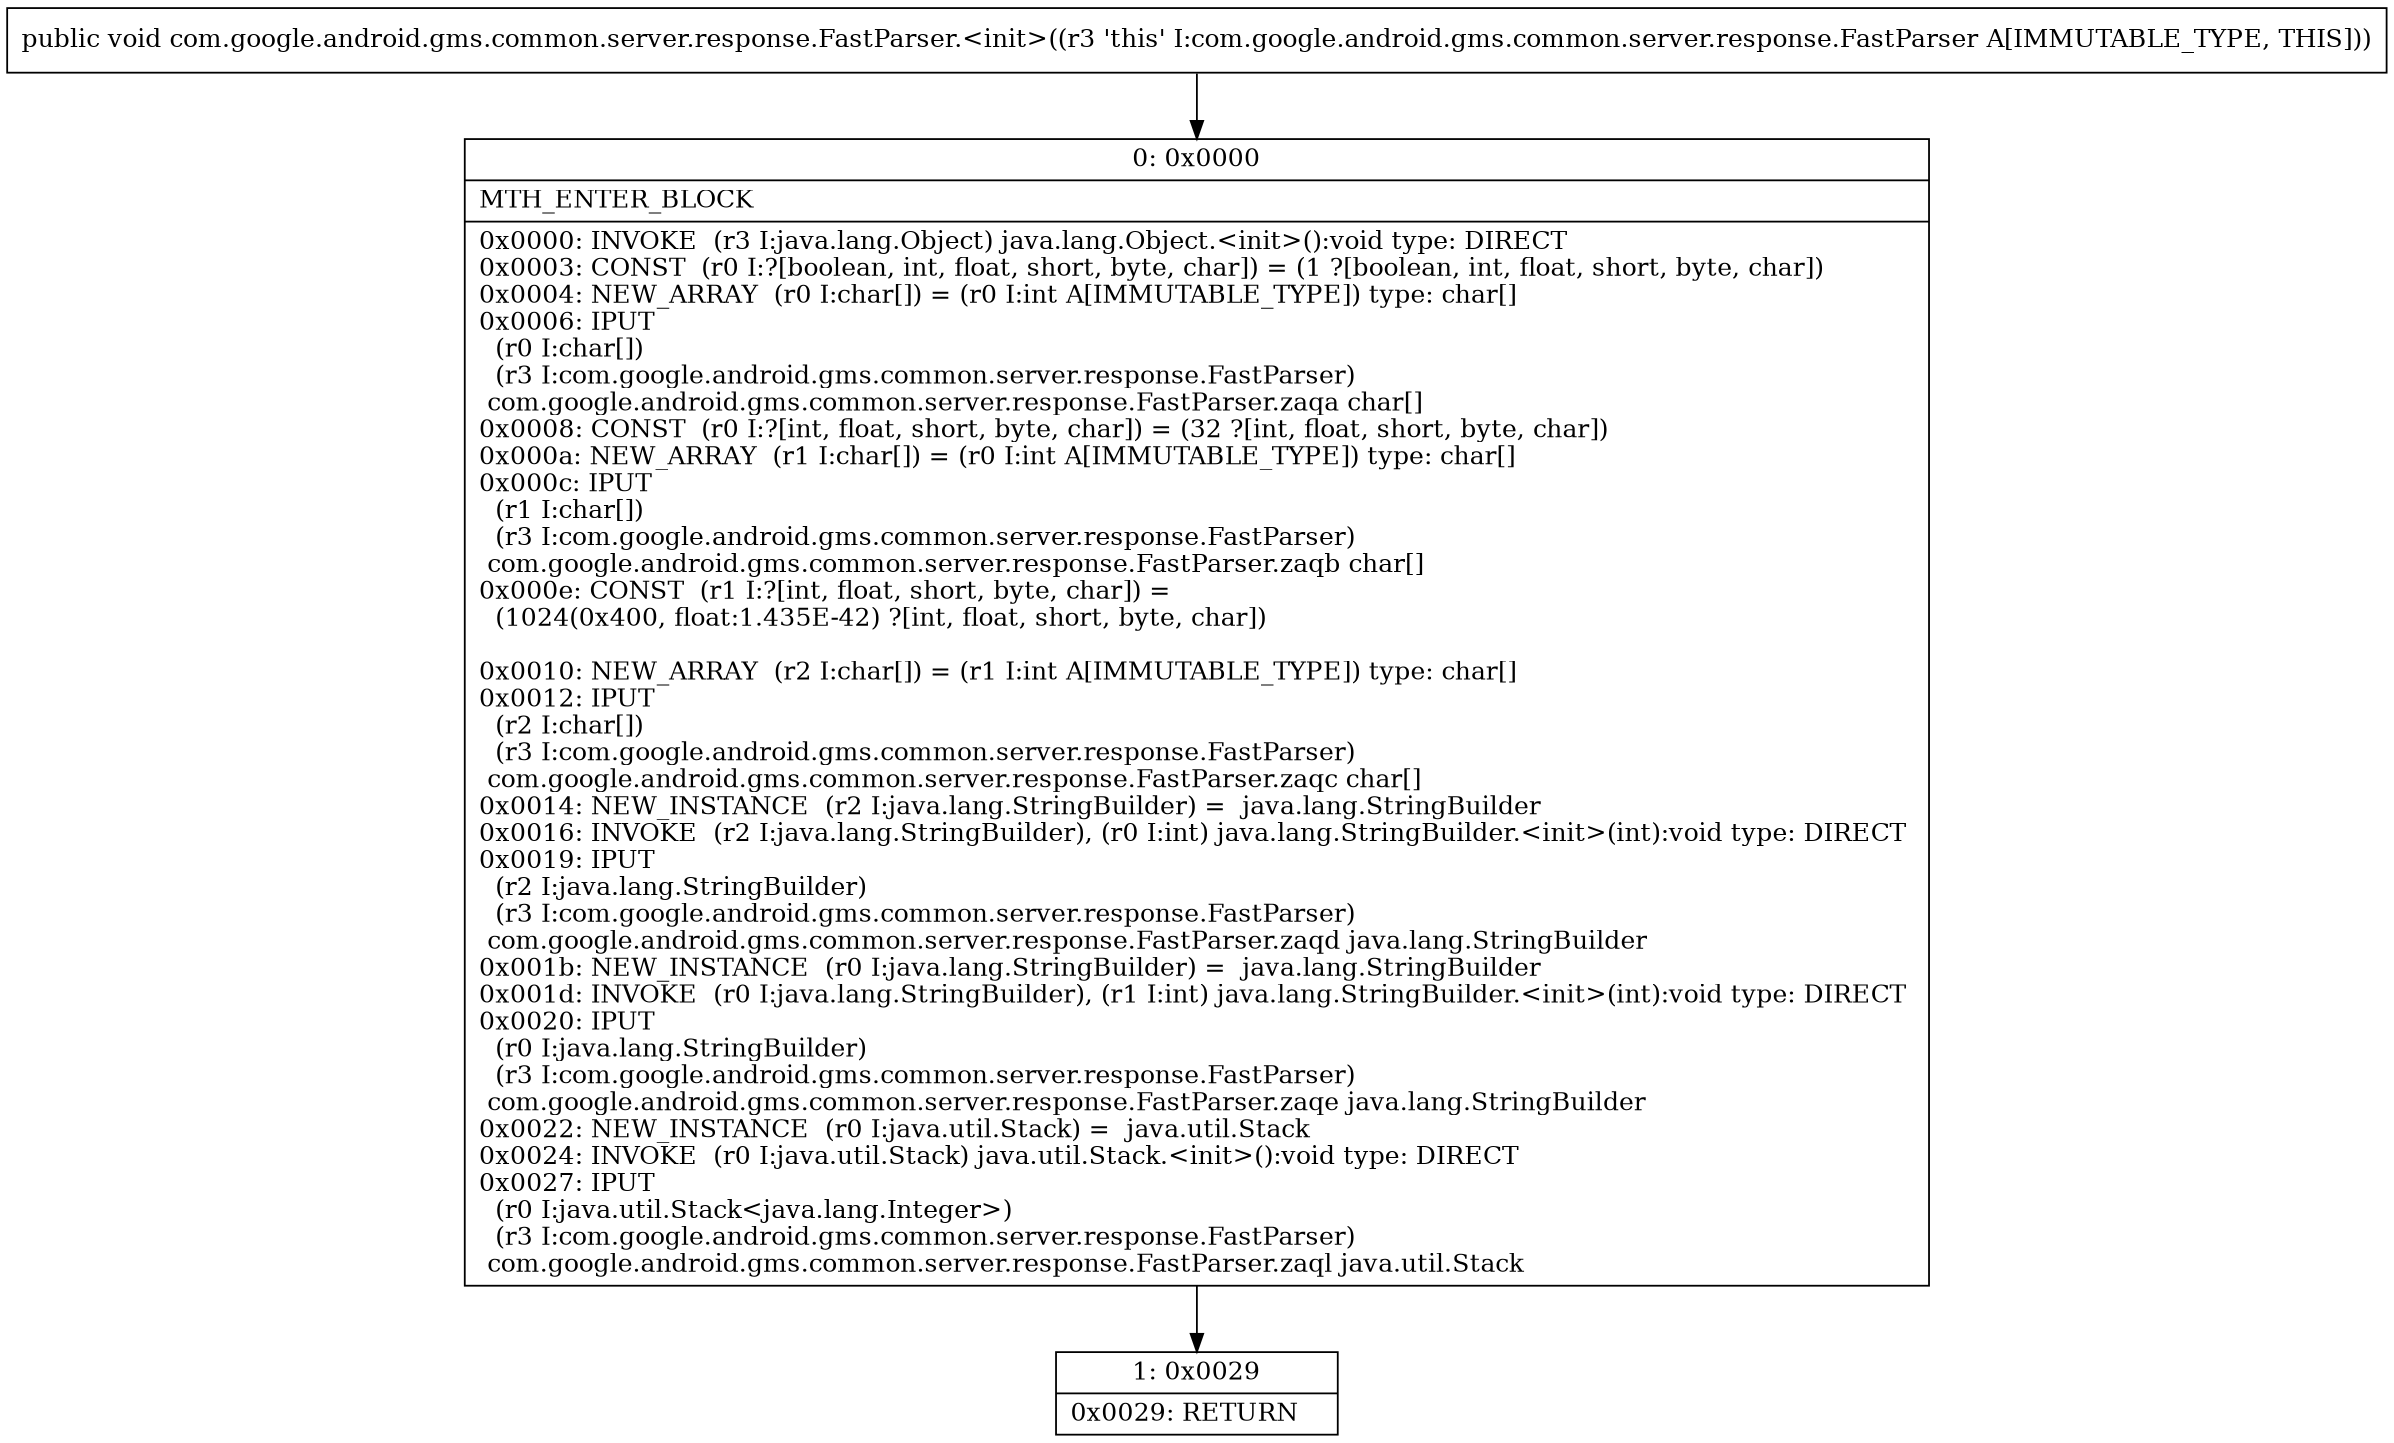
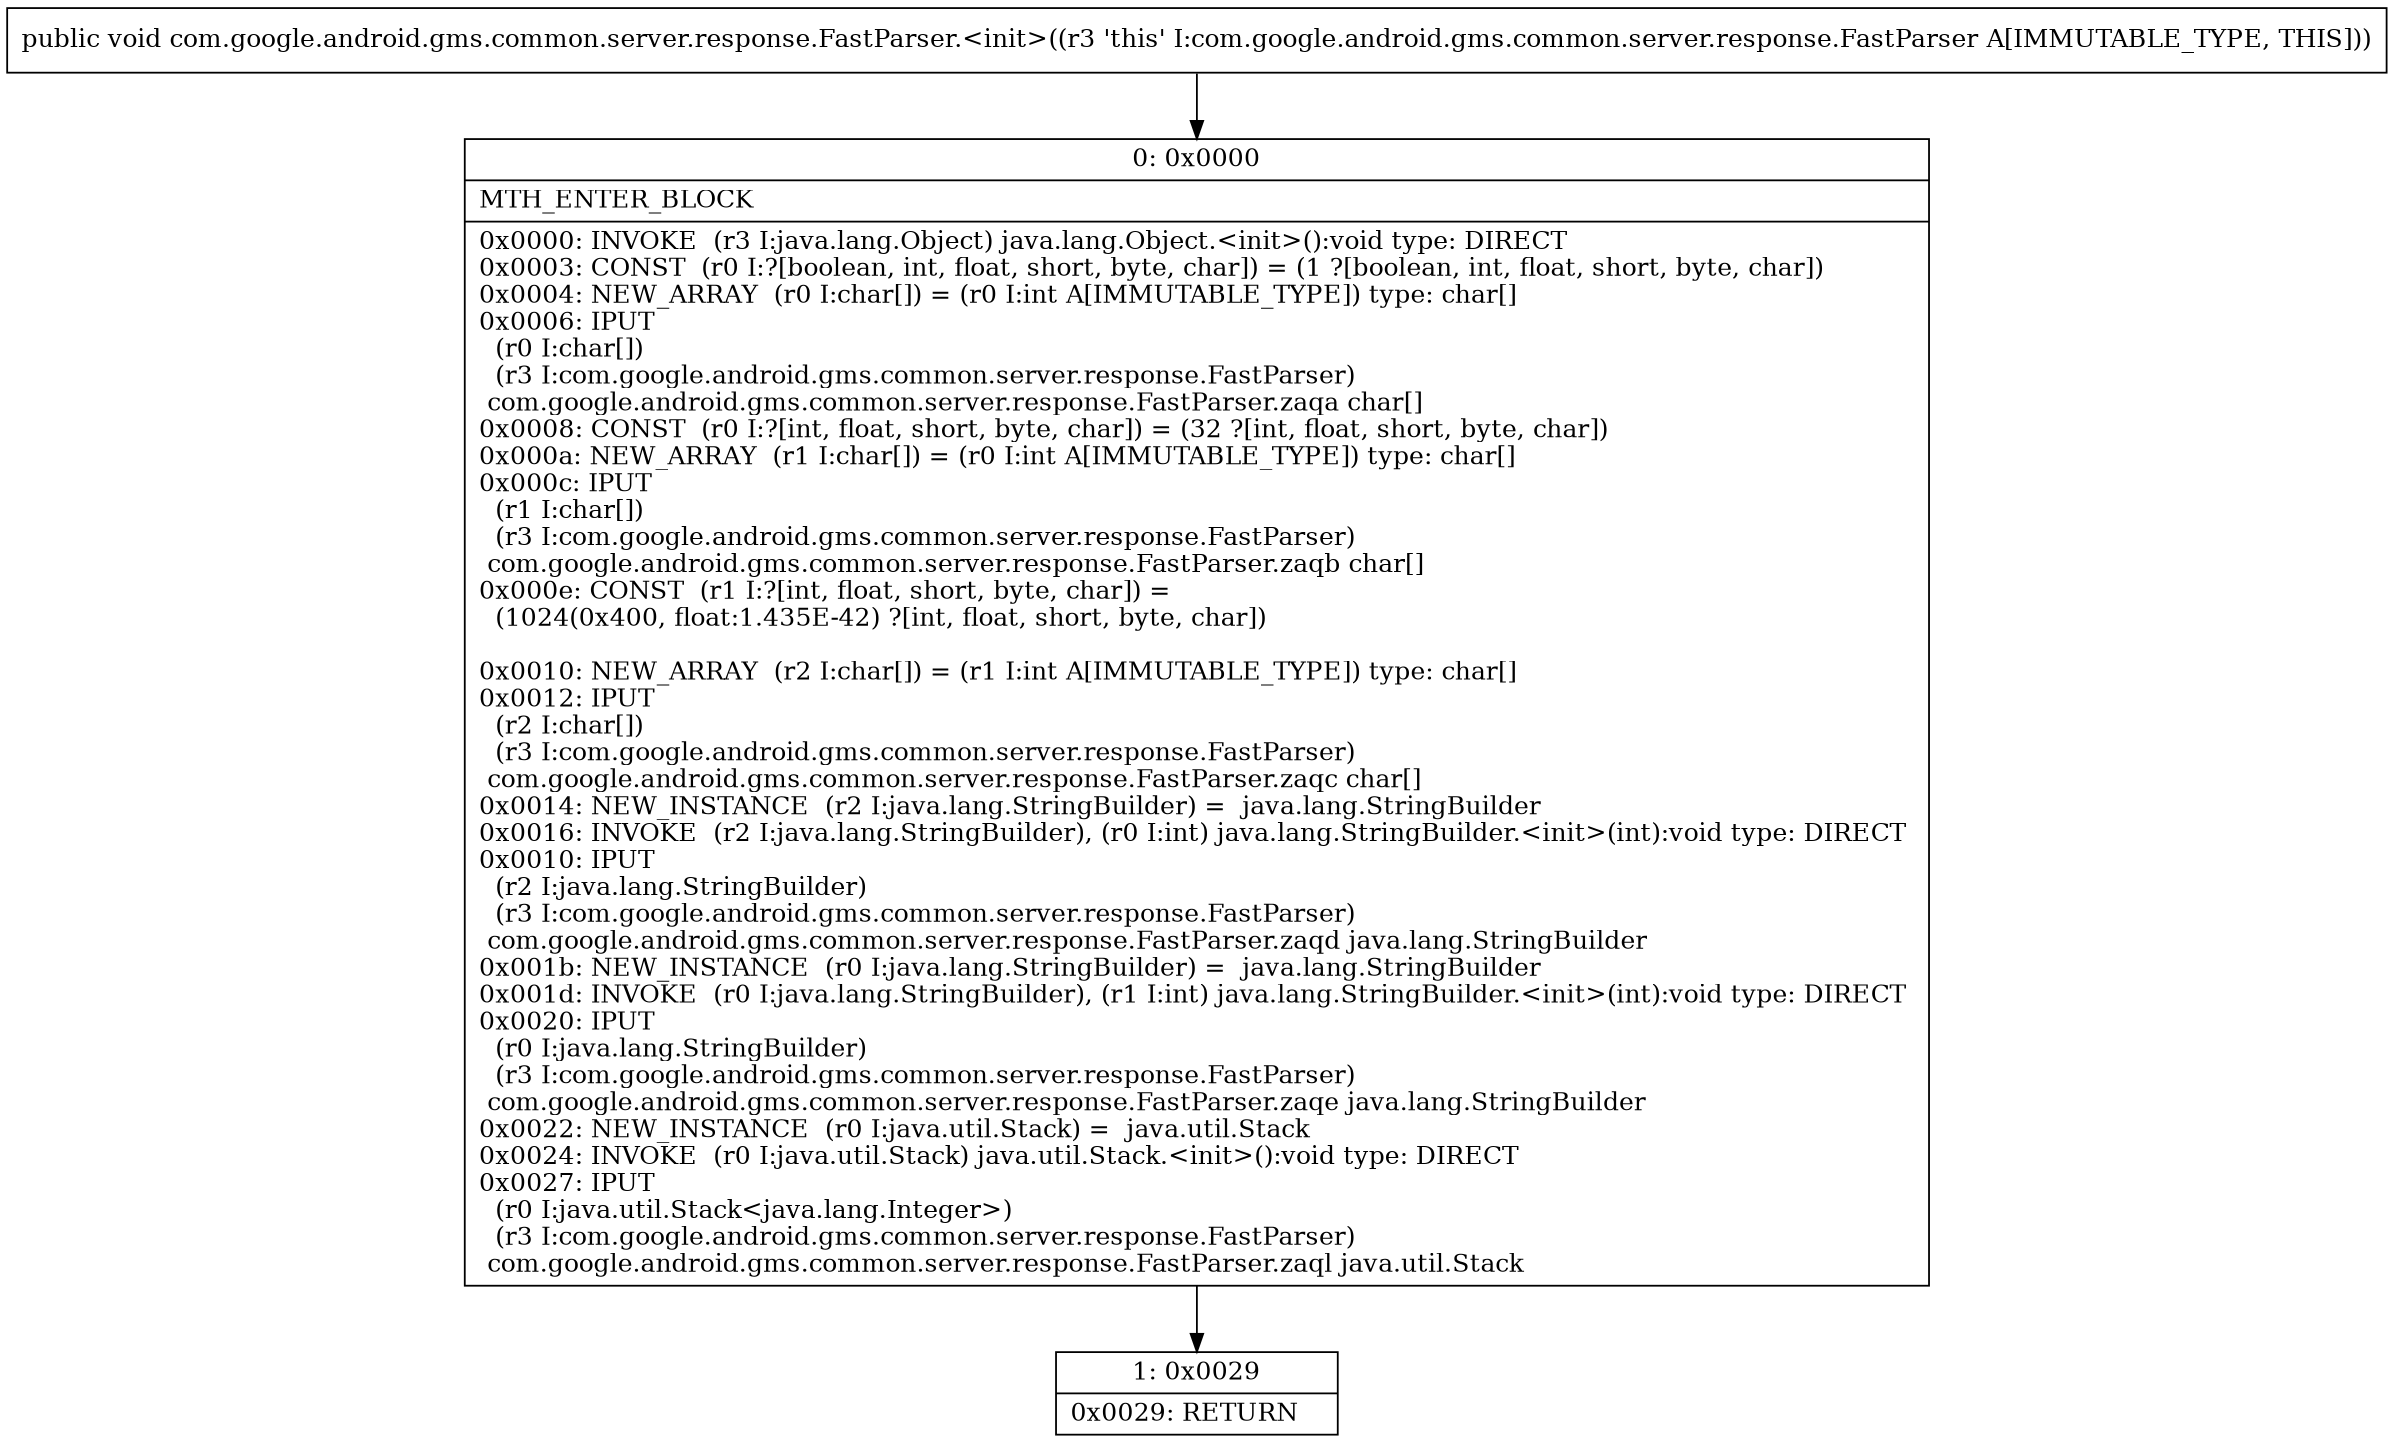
(575, 860) -> (575, 860)
